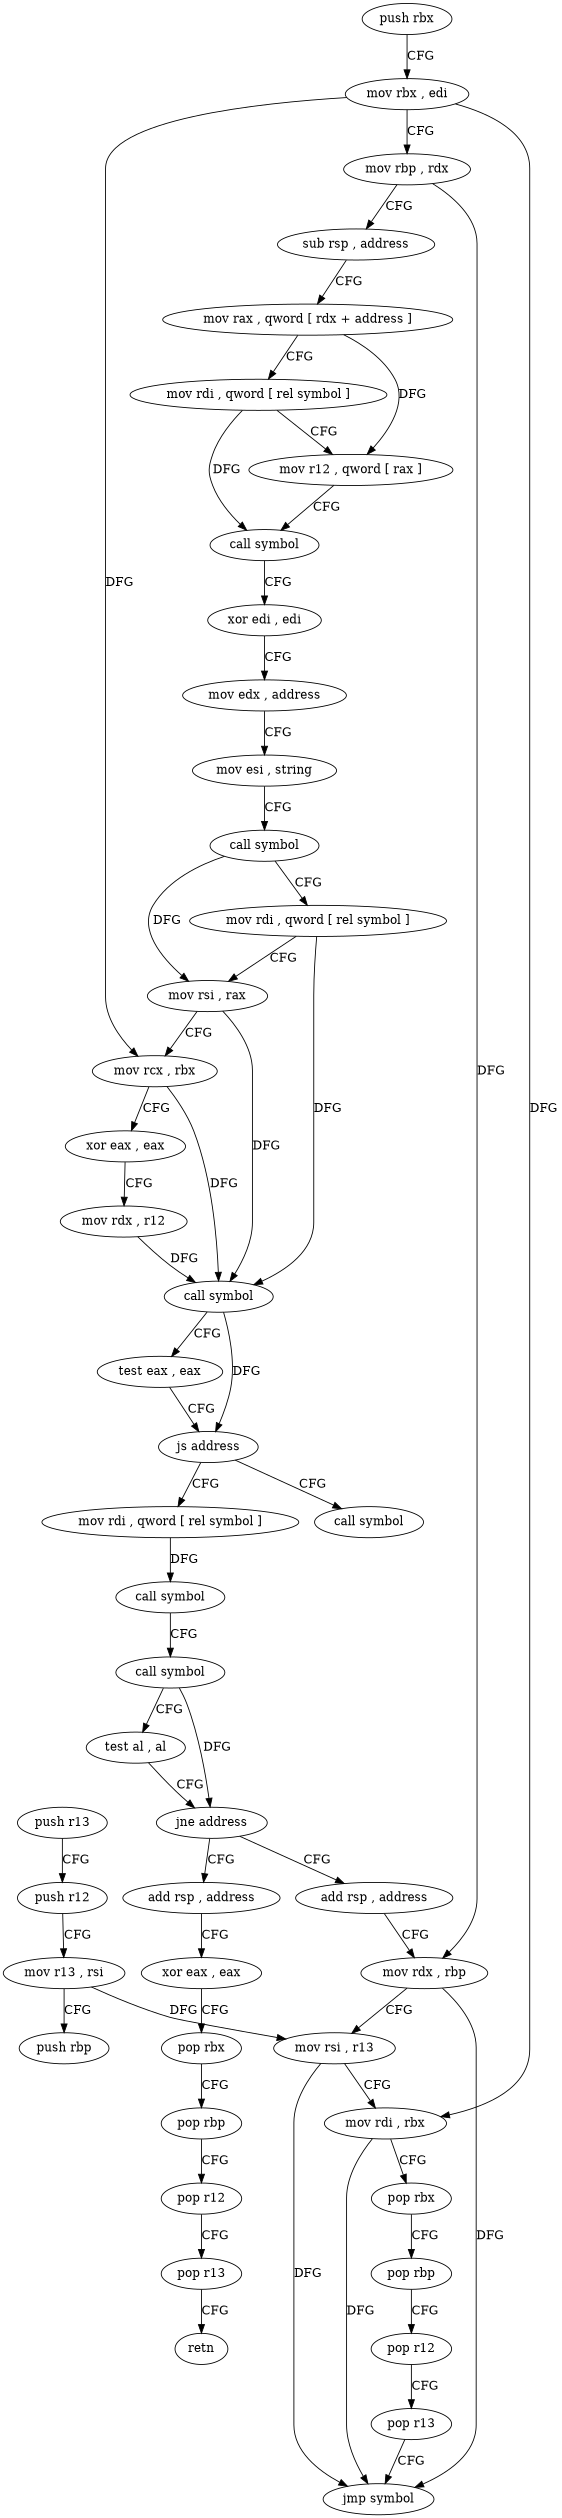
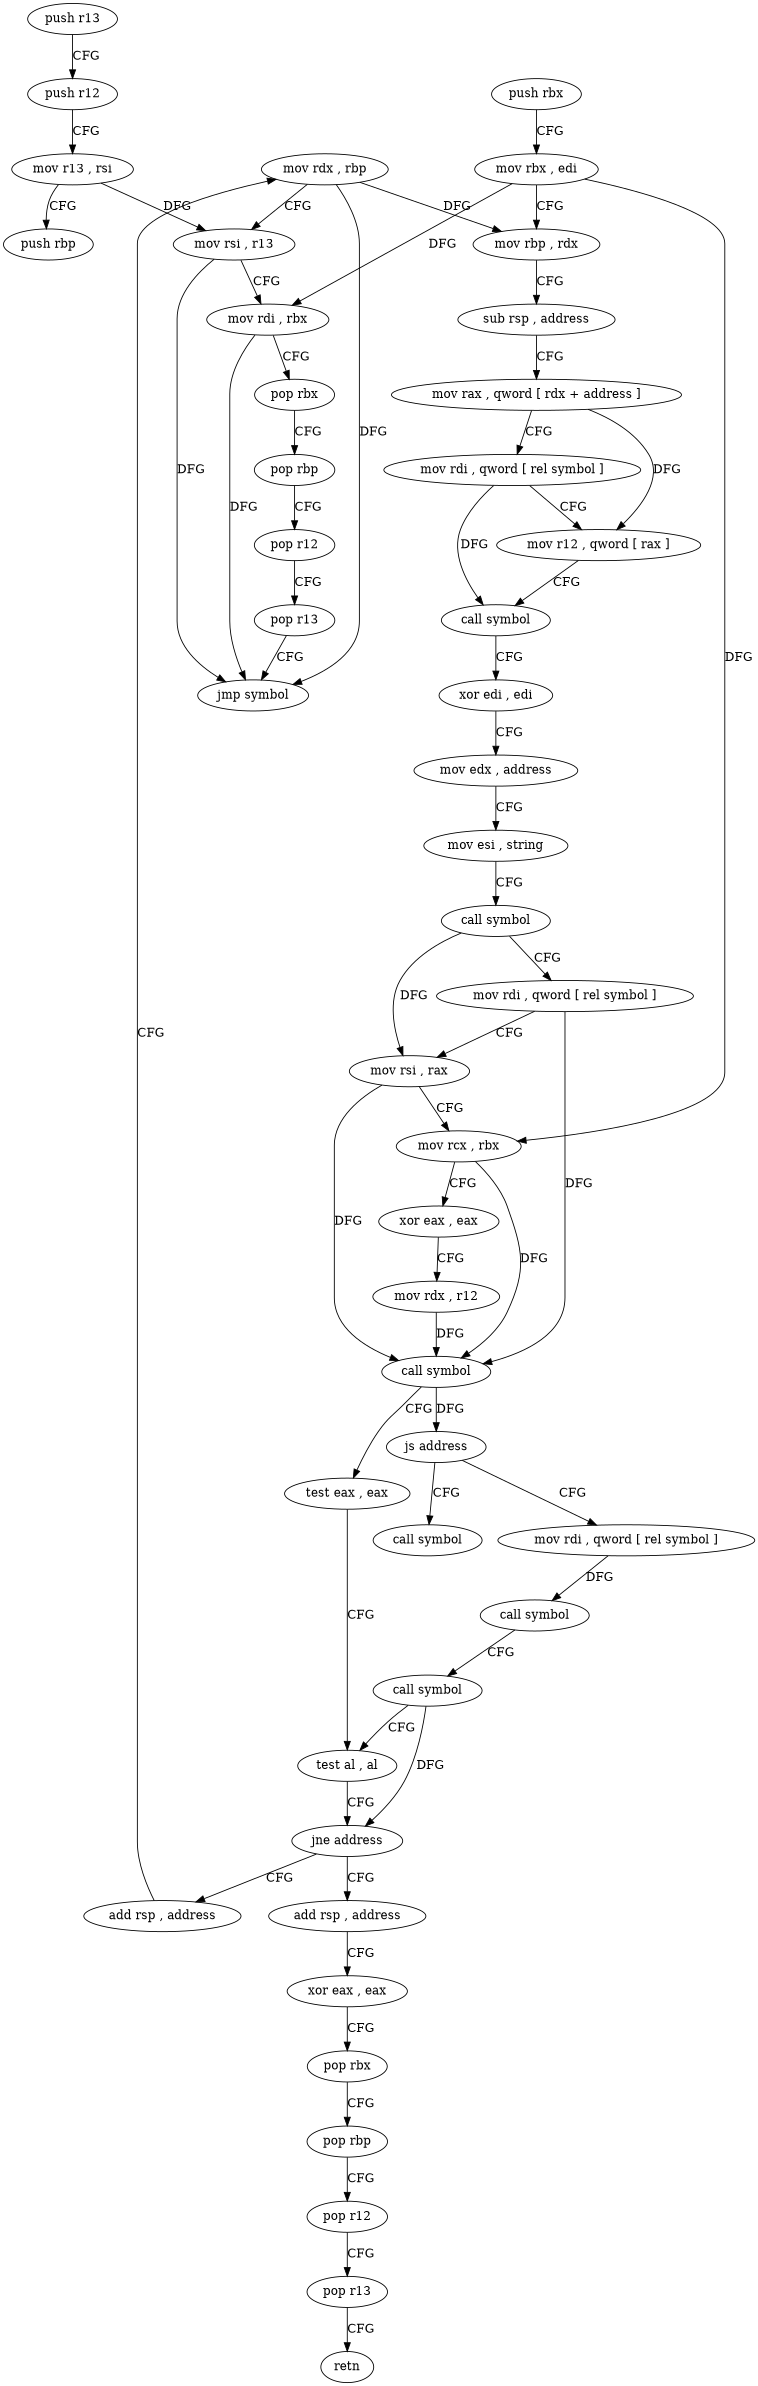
(477, 1063) -> (426, 205)
(182, 1406) -> (347, 1625)
